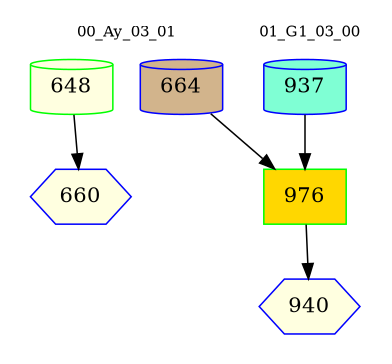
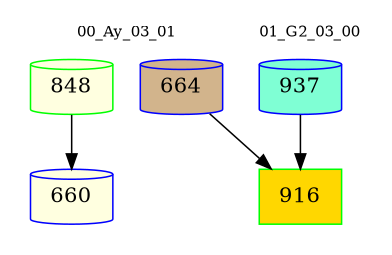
(310, 33) -> (310, 33)
(72, 87) -> (72, 87)
(81, 197) -> (72, 197)
(305, 197) -> (300, 197)
(310, 307) -> none
